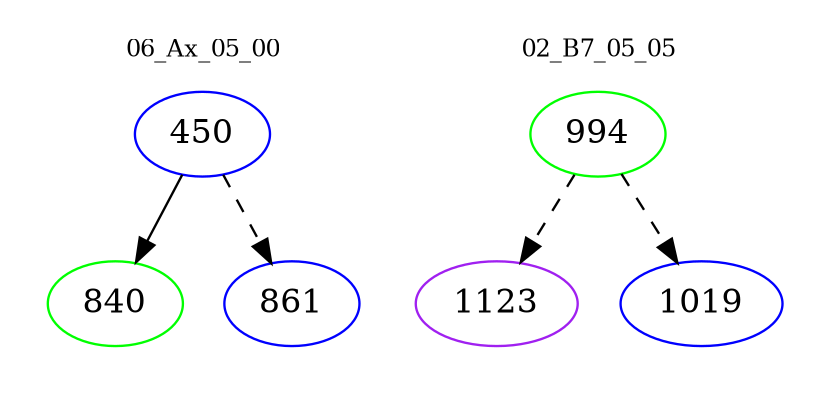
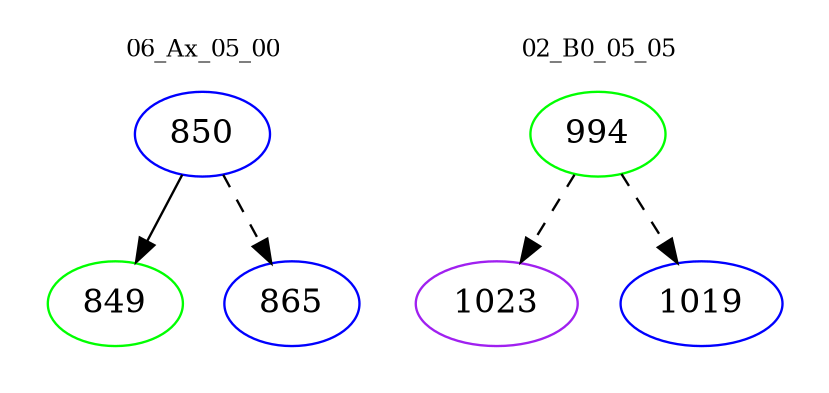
(599, 51) -> (599, 51)
(202, 134) -> (202, 134)
(115, 304) -> (115, 304)
(292, 304) -> (292, 304)
(497, 304) -> (497, 304)
